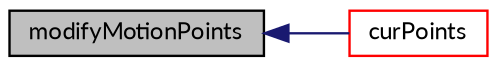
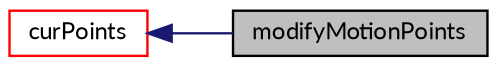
(319, 33) -> (202, 33)
